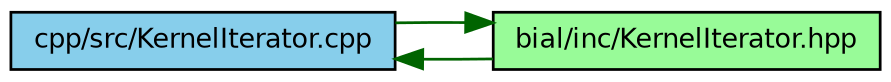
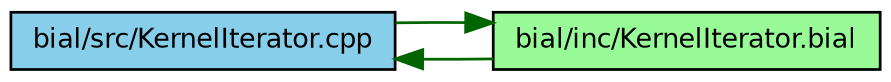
(203, 41) -> (203, 41)
(687, 41) -> (687, 41)
